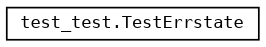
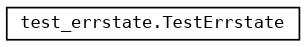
(133, 24) -> (153, 24)
